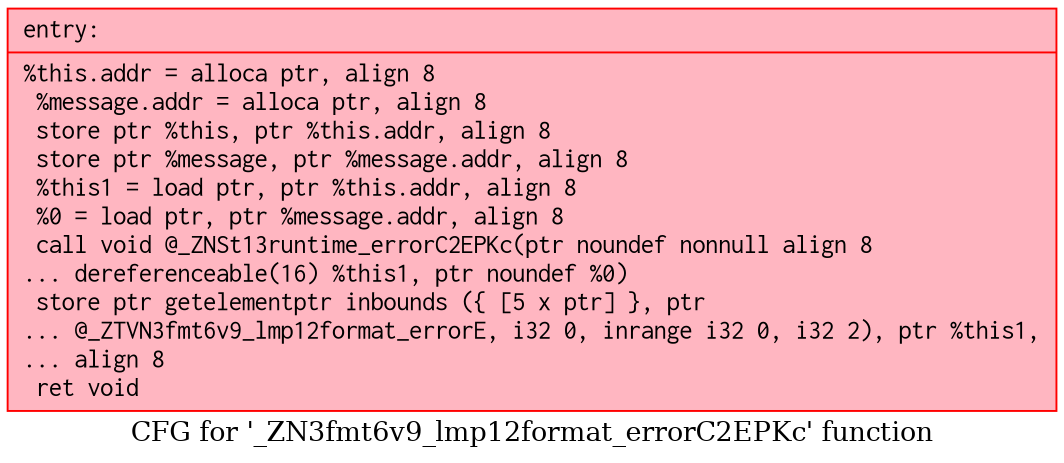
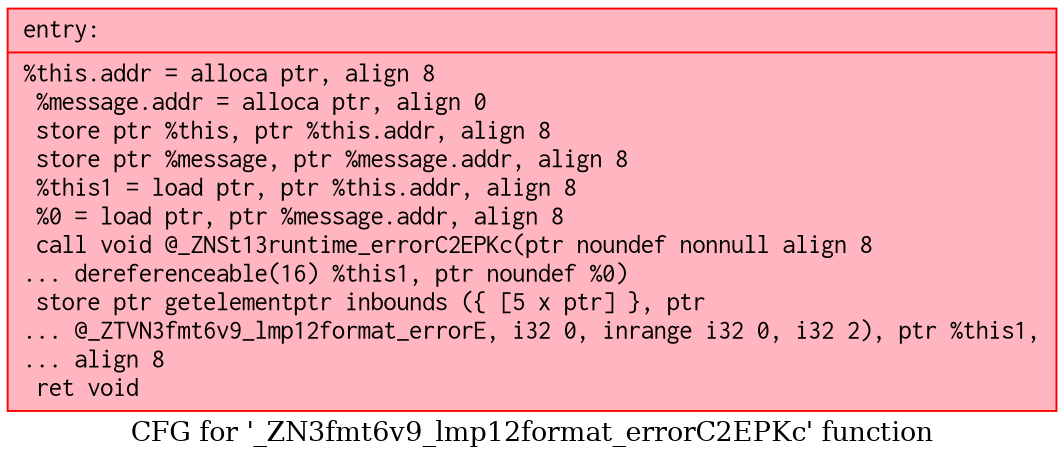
(256, 102) -> (256, 102)
